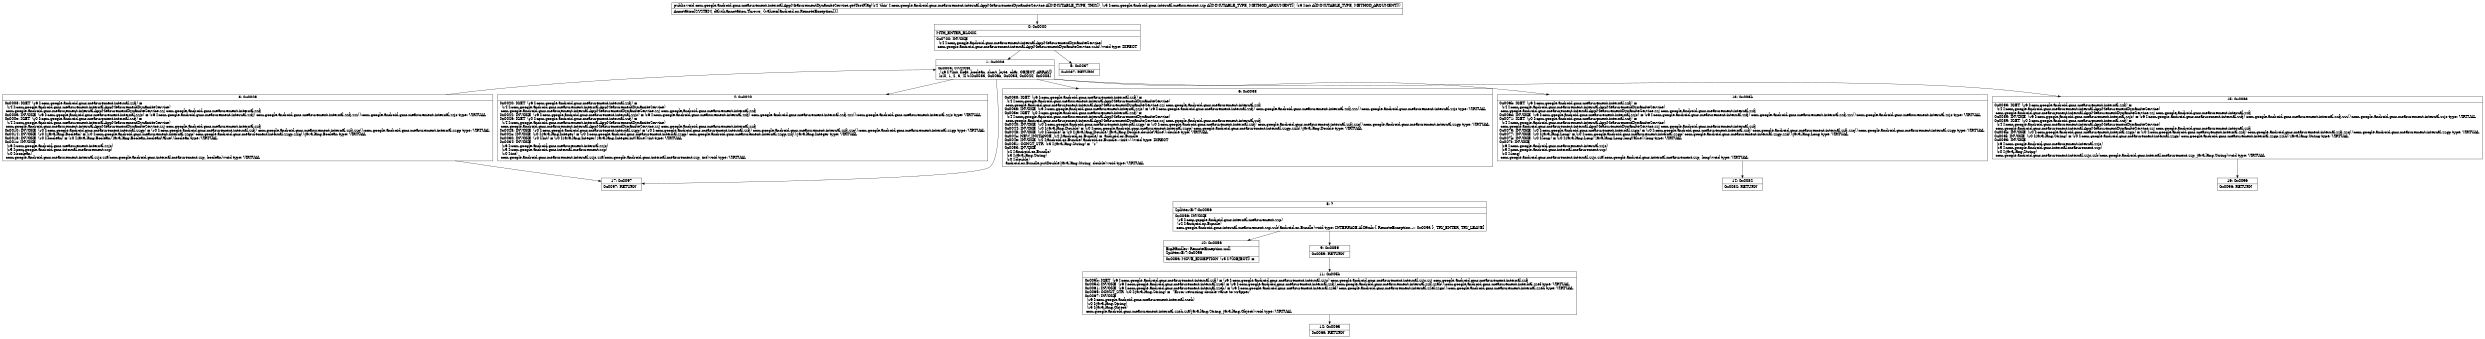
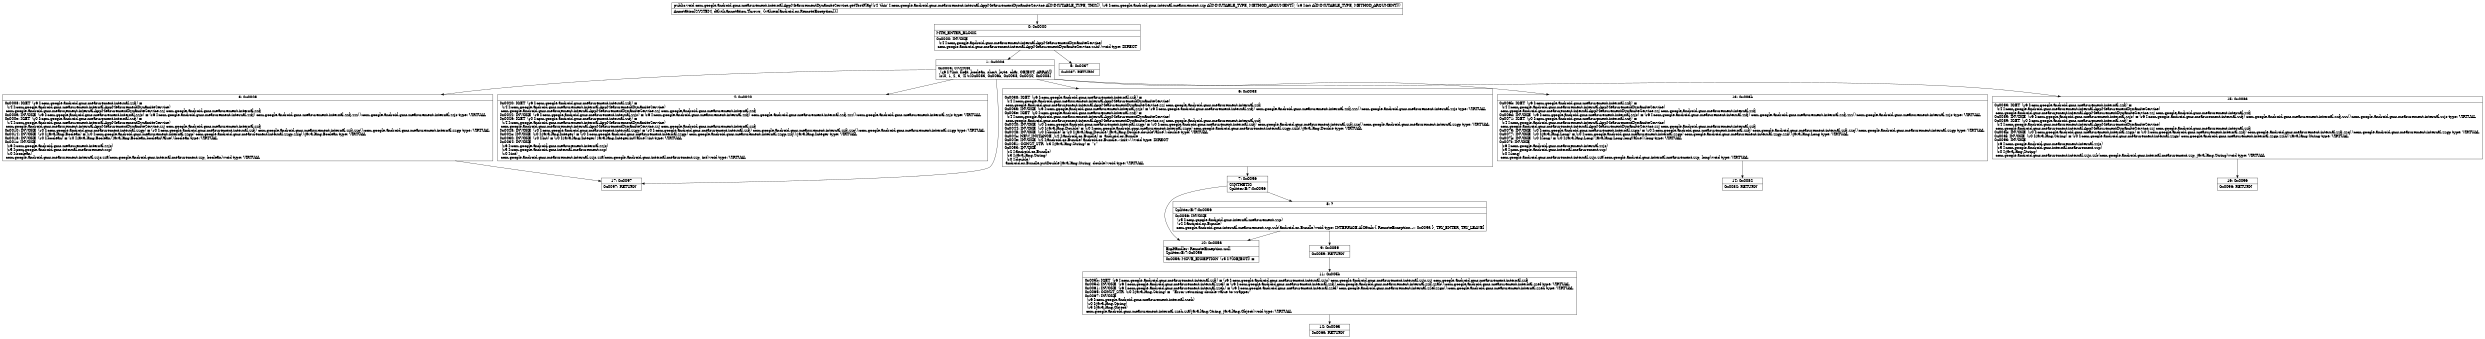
(953, 39) -> (953, 39)
(689, 76) -> (689, 76)
none -> (1247, 184)
